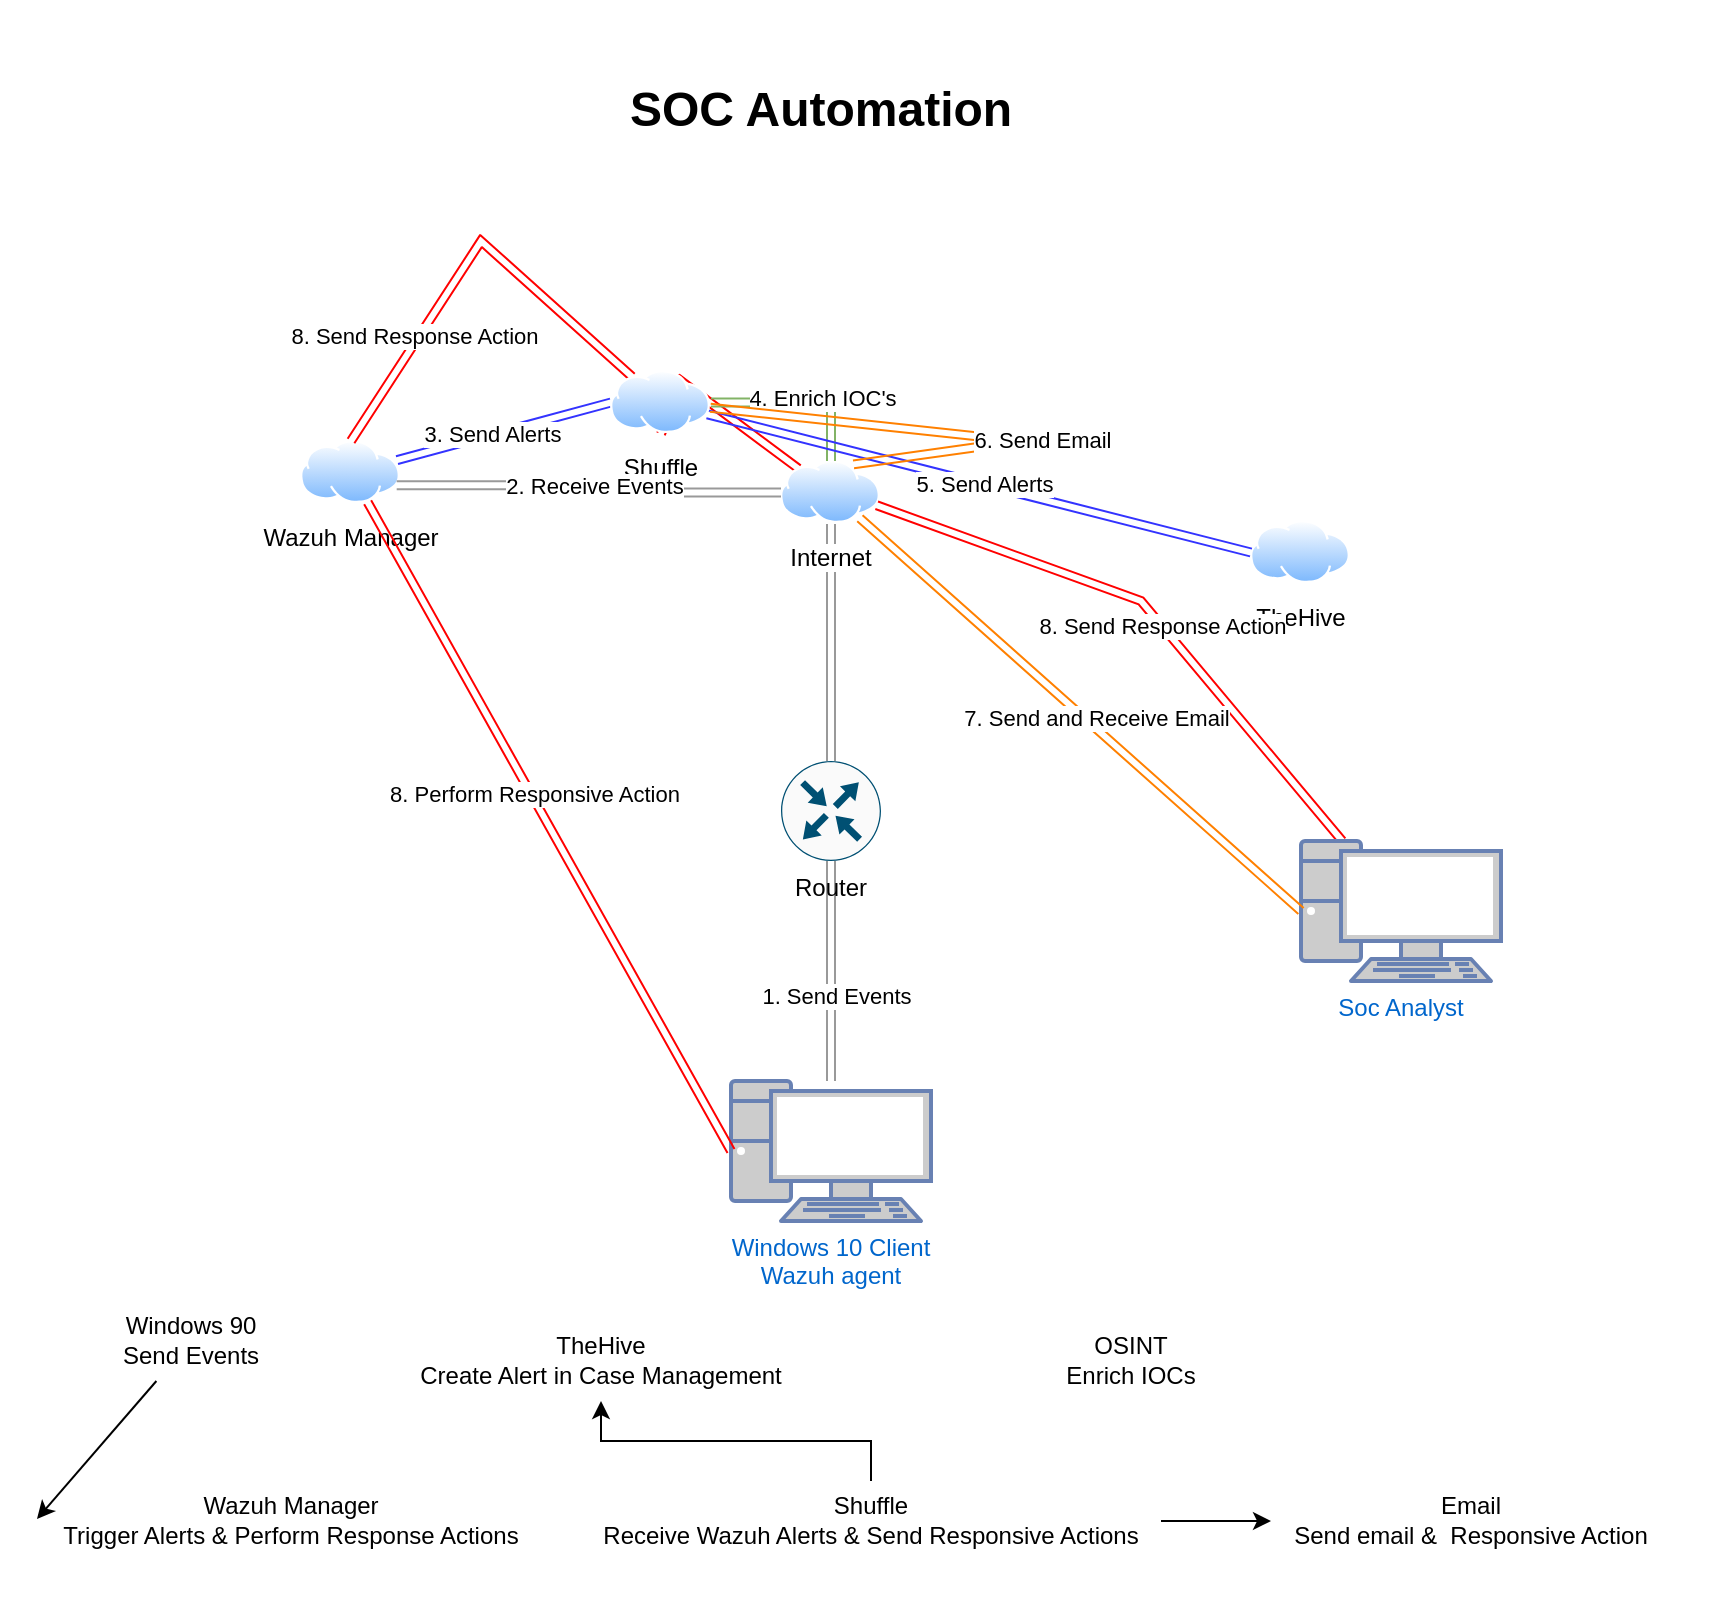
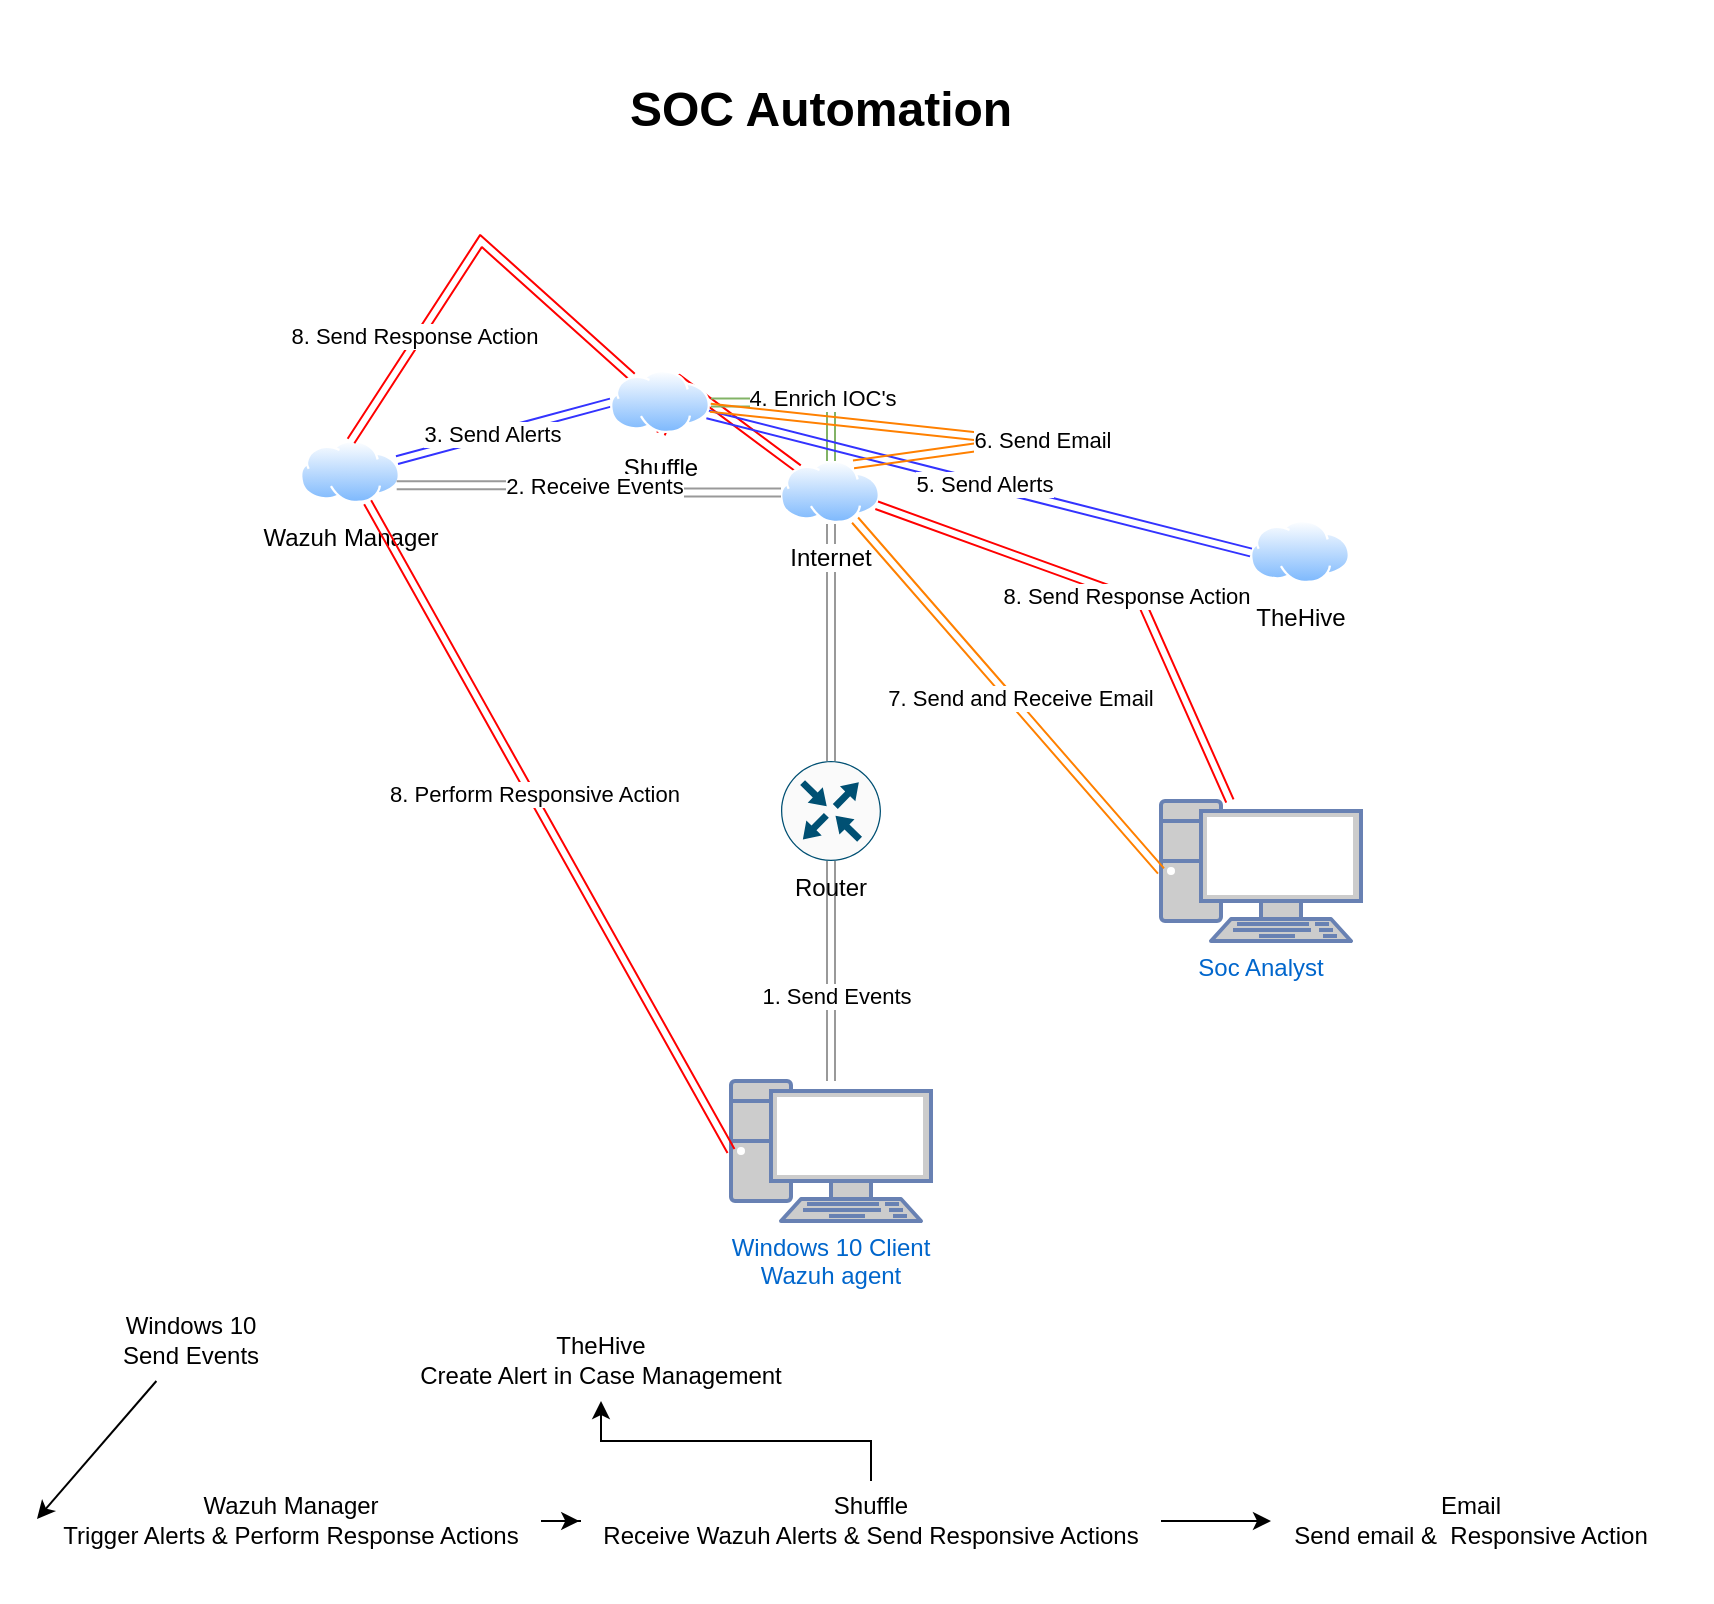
(1401, 911) -> (1261, 871)
(192, 1341) -> (192, 1341)
(1131, 1361) -> none
none -> (569, 1521)
